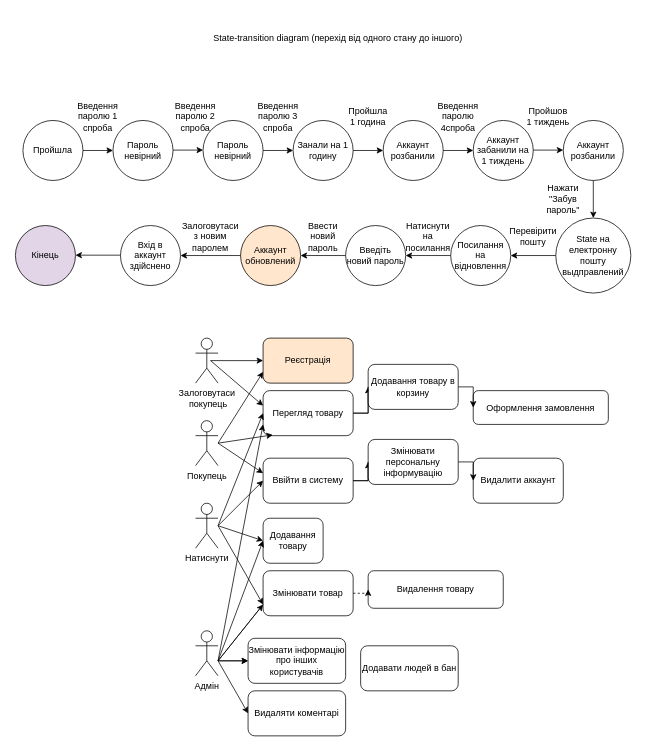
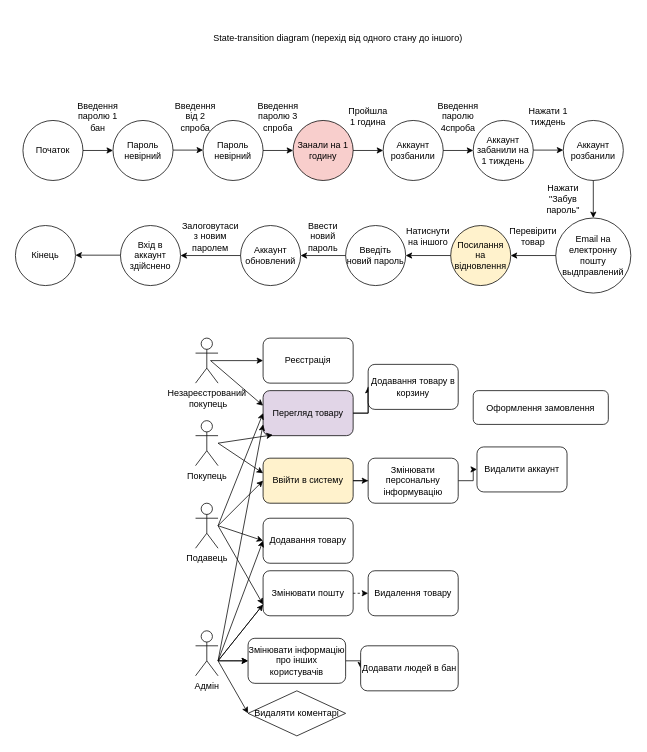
(98, 117) -> (98, 117)
(195, 117) -> (195, 117)
(548, 117) -> (548, 117)
(53, 150) -> (53, 150)
(323, 150) -> (323, 150)
(428, 237) -> (428, 237)
(533, 237) -> (533, 237)
(45, 255) -> (45, 255)
(270, 255) -> (270, 255)
(480, 255) -> (480, 255)
(593, 255) -> (593, 255)
(308, 360) -> (308, 360)
(473, 393) -> none
(207, 399) -> (207, 399)
(240, 408) -> none
(308, 413) -> (308, 413)
(413, 462) -> (413, 480)
(308, 480) -> (308, 480)
(518, 480) -> (522, 469)
(293, 540) -> (308, 540)
(207, 559) -> (207, 559)
(435, 589) -> (413, 593)
(308, 593) -> (308, 593)
none -> (353, 660)
(297, 713) -> (297, 713)
